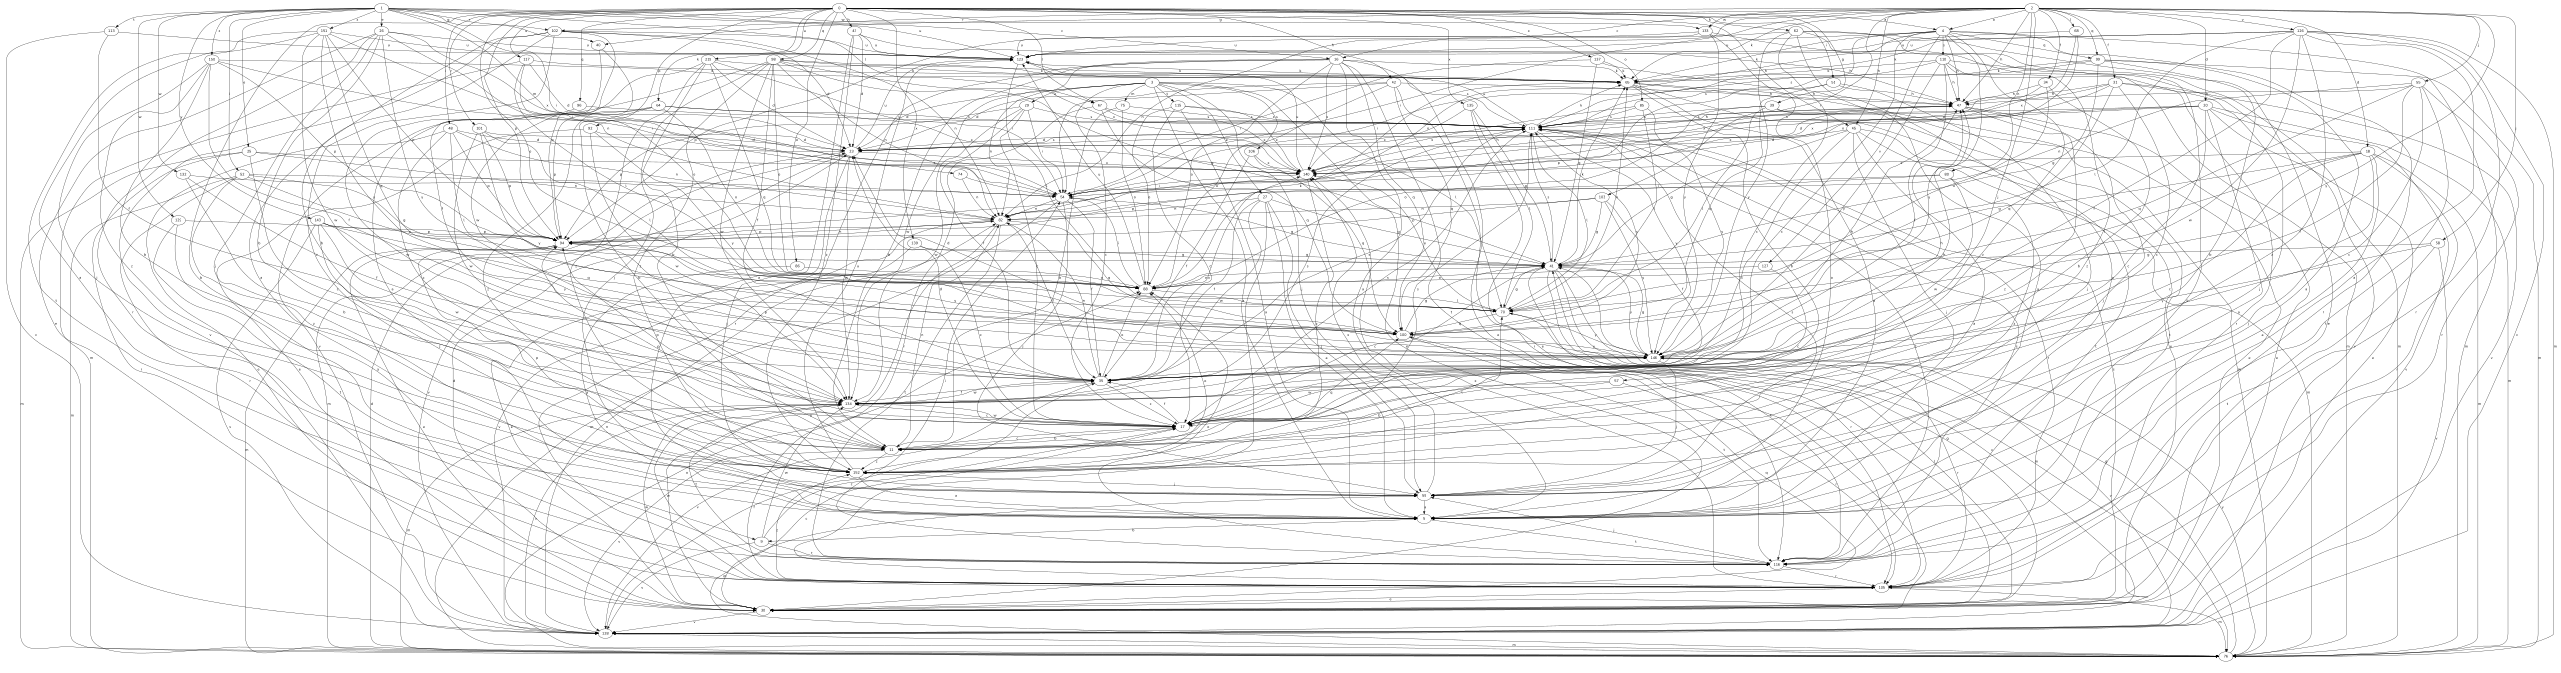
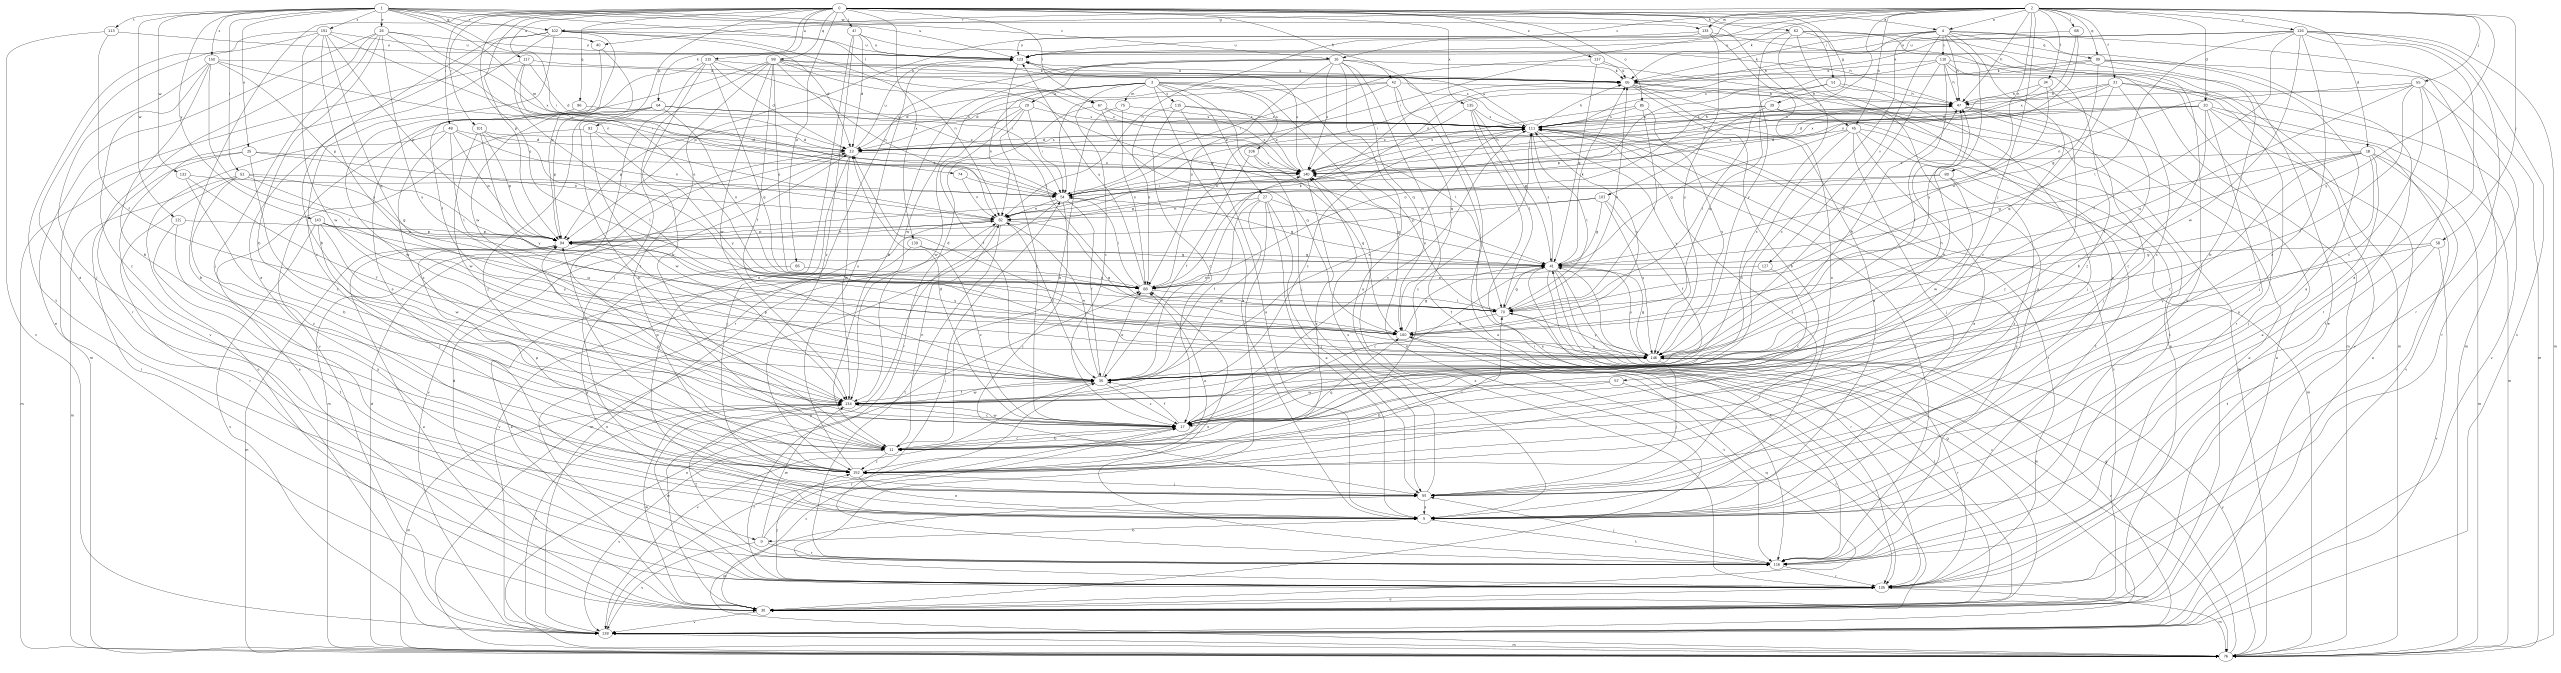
(849, 20) -> (849, 20)
(1750, 82) -> (1497, 122)
